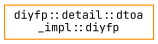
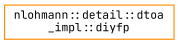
(79, 22) -> (89, 22)
